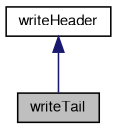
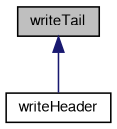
(58, 73) -> (58, 73)
